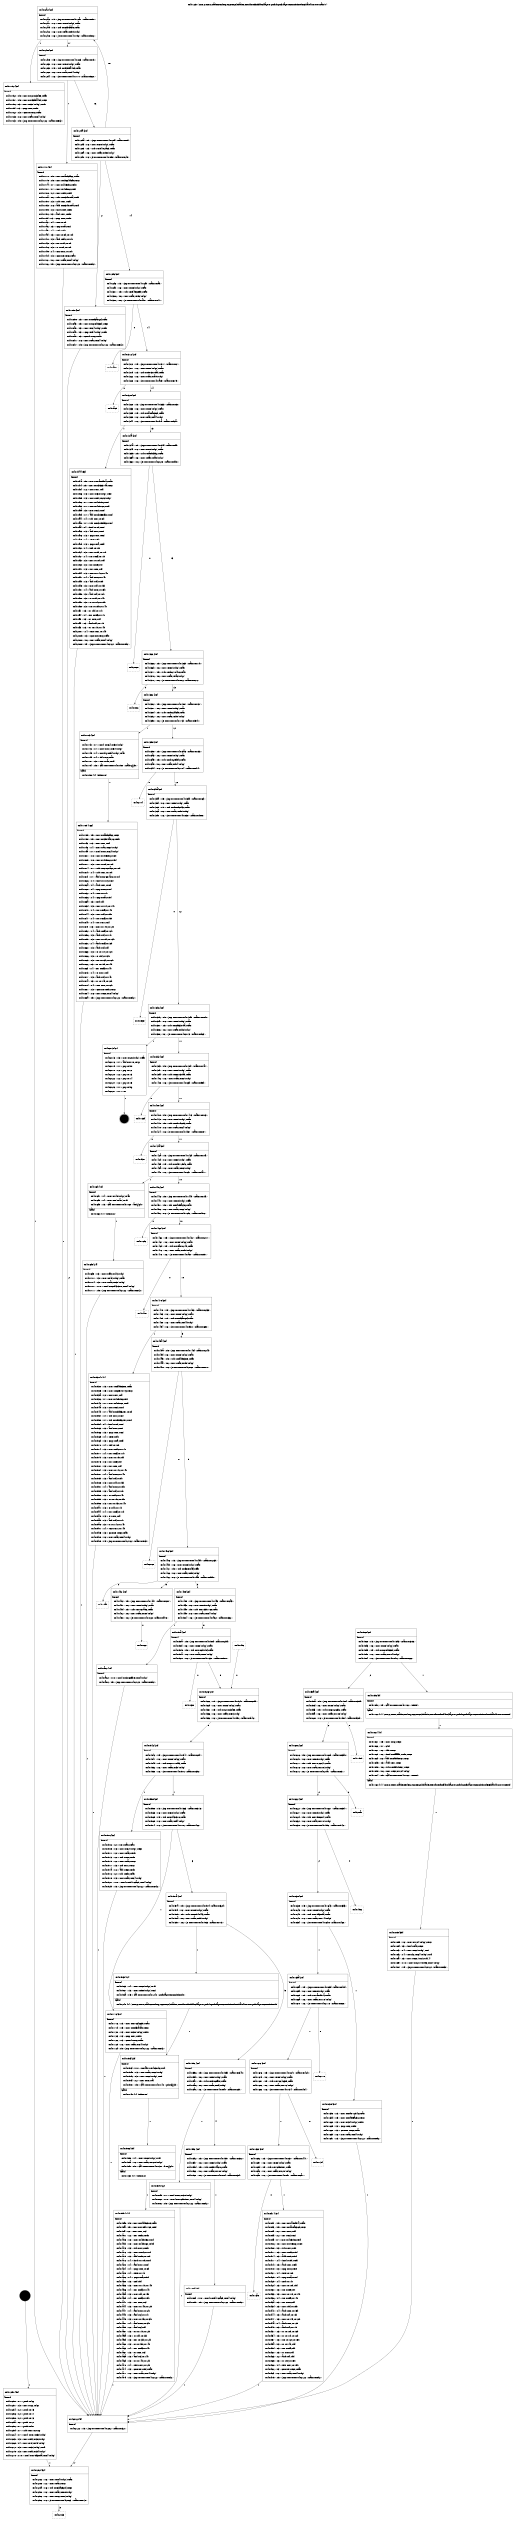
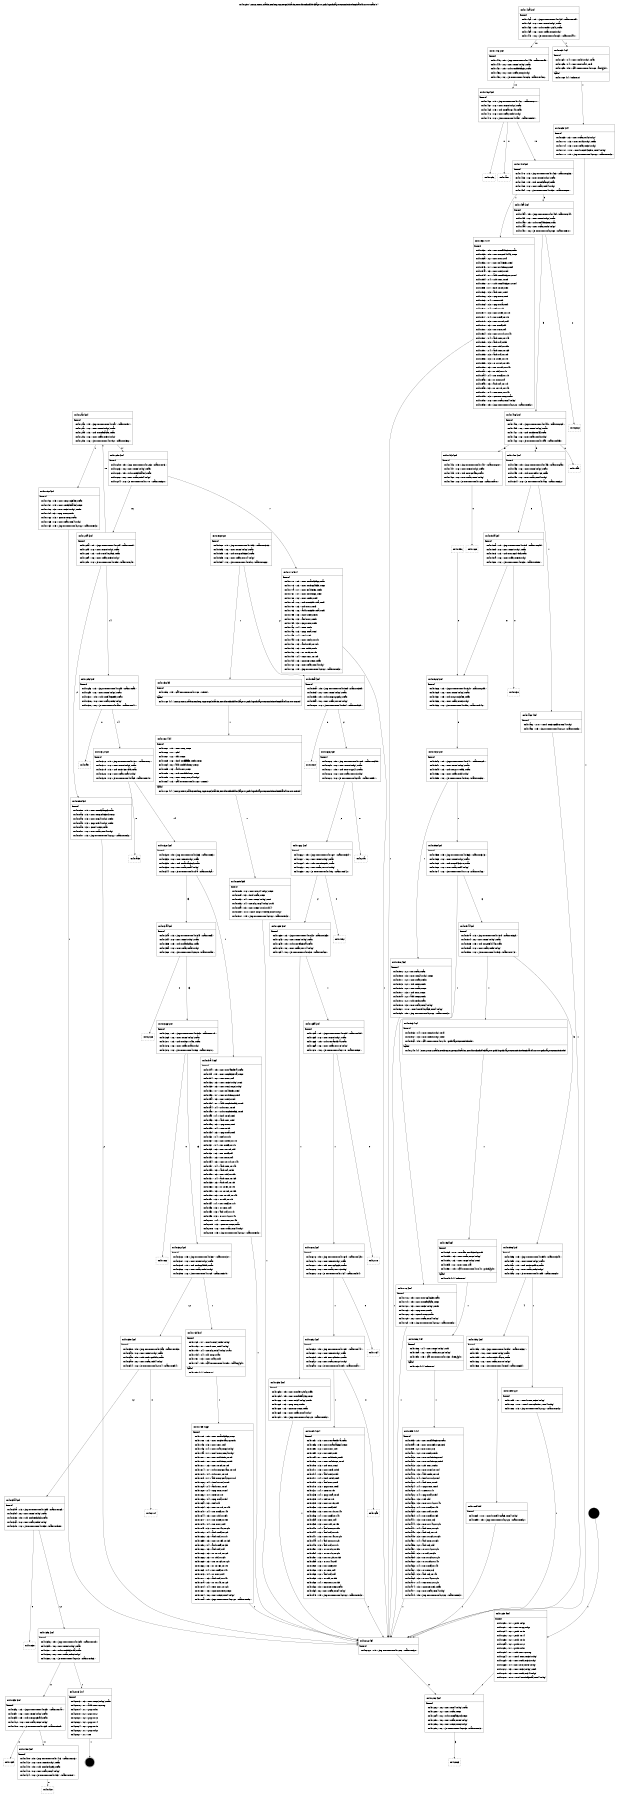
(179, 1138) -> none
(148, 1226) -> (497, 147)
